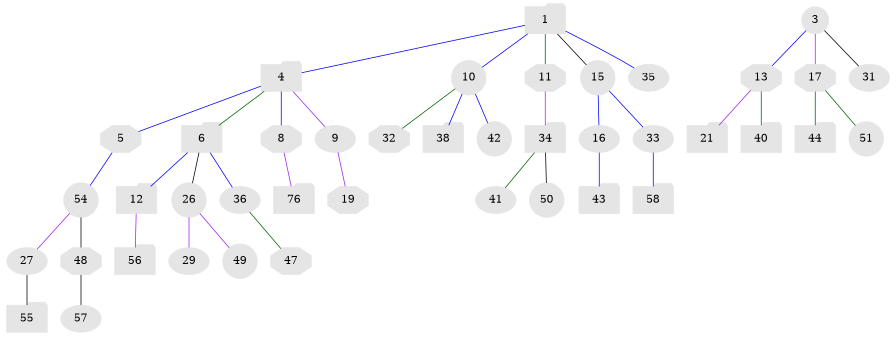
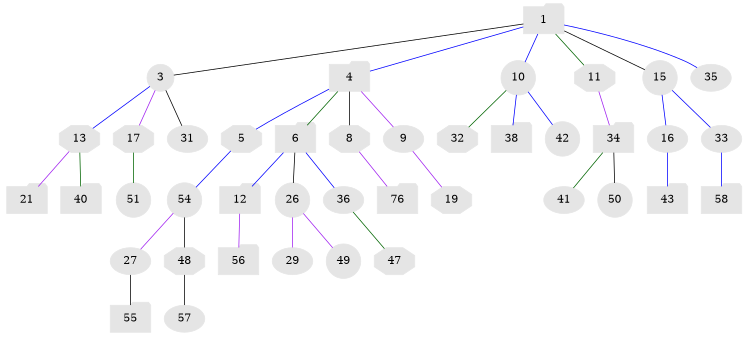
none -> (349, 50)
(281, 108) -> (350, 108)
(815, 139) -> none
